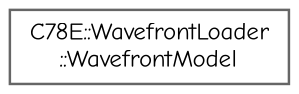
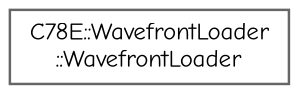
(149, 47) -> (149, 47)
